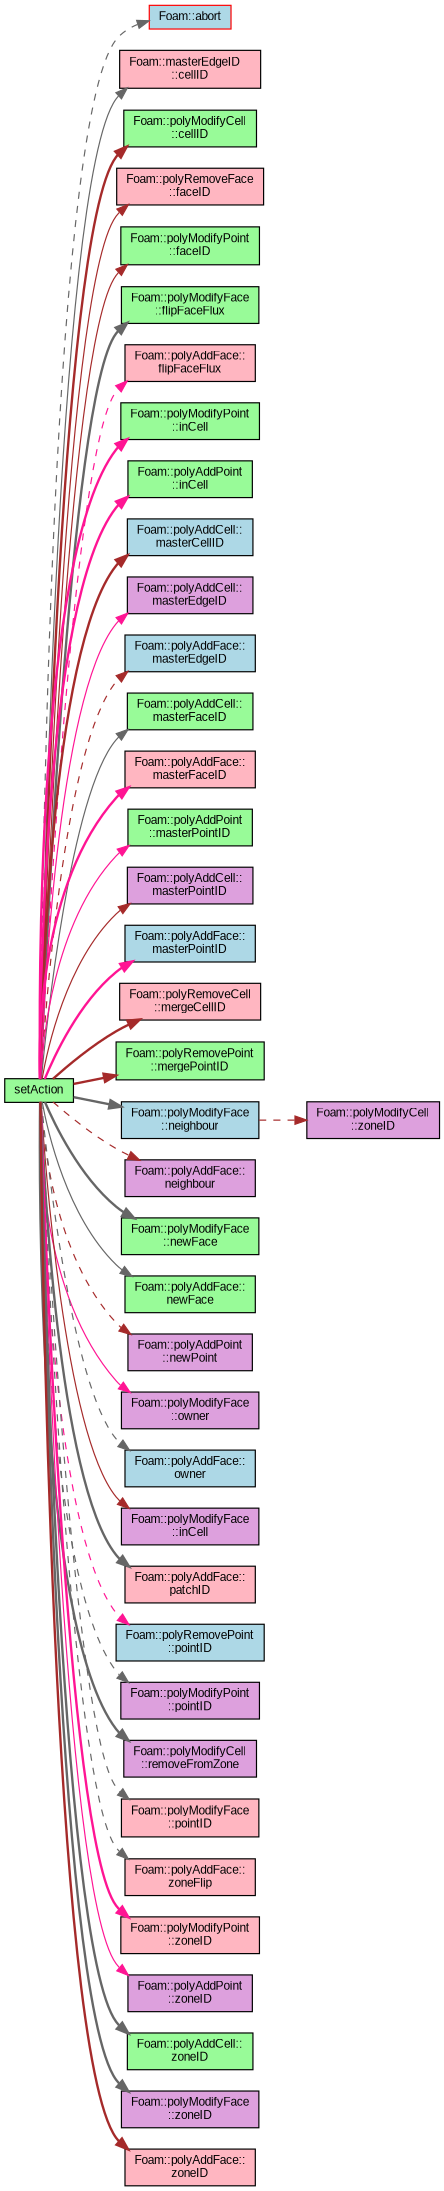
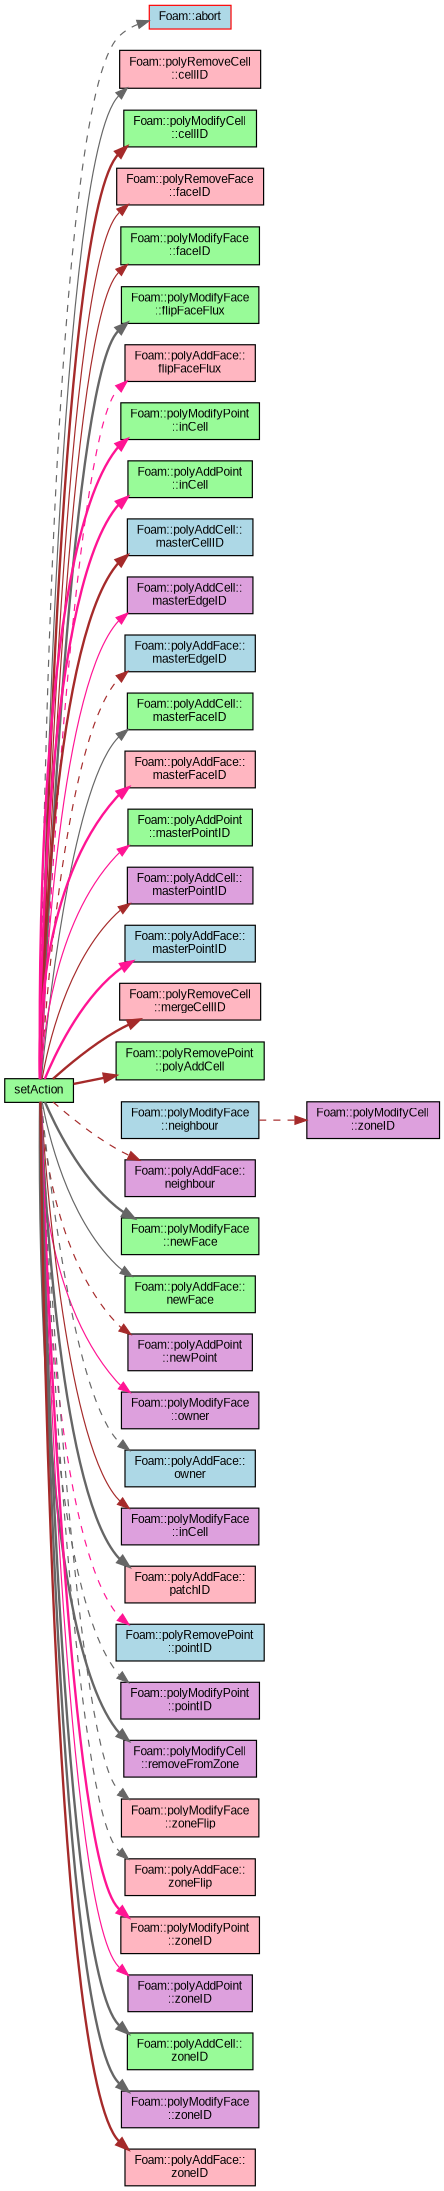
(190, 69) -> (190, 69)
(190, 246) -> (190, 246)
(190, 1061) -> (190, 1061)
(92, 1101) -> none
(190, 1818) -> (190, 1818)
